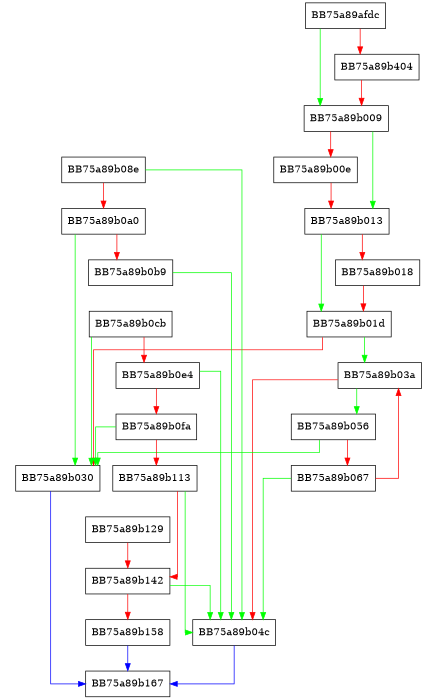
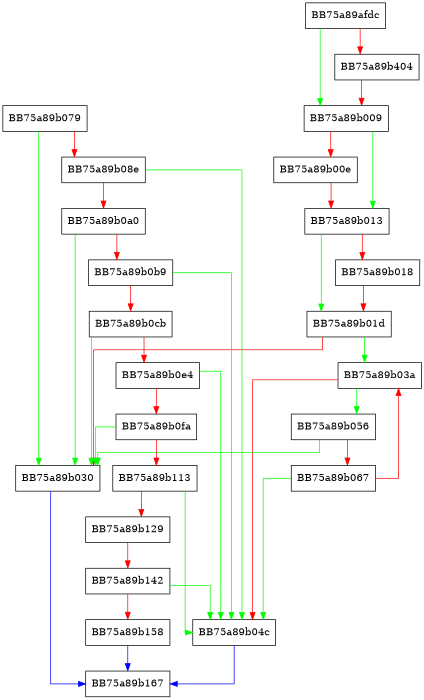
none -> (45, 119)
none -> (131, 295)
(178, 534) -> (141, 500)
